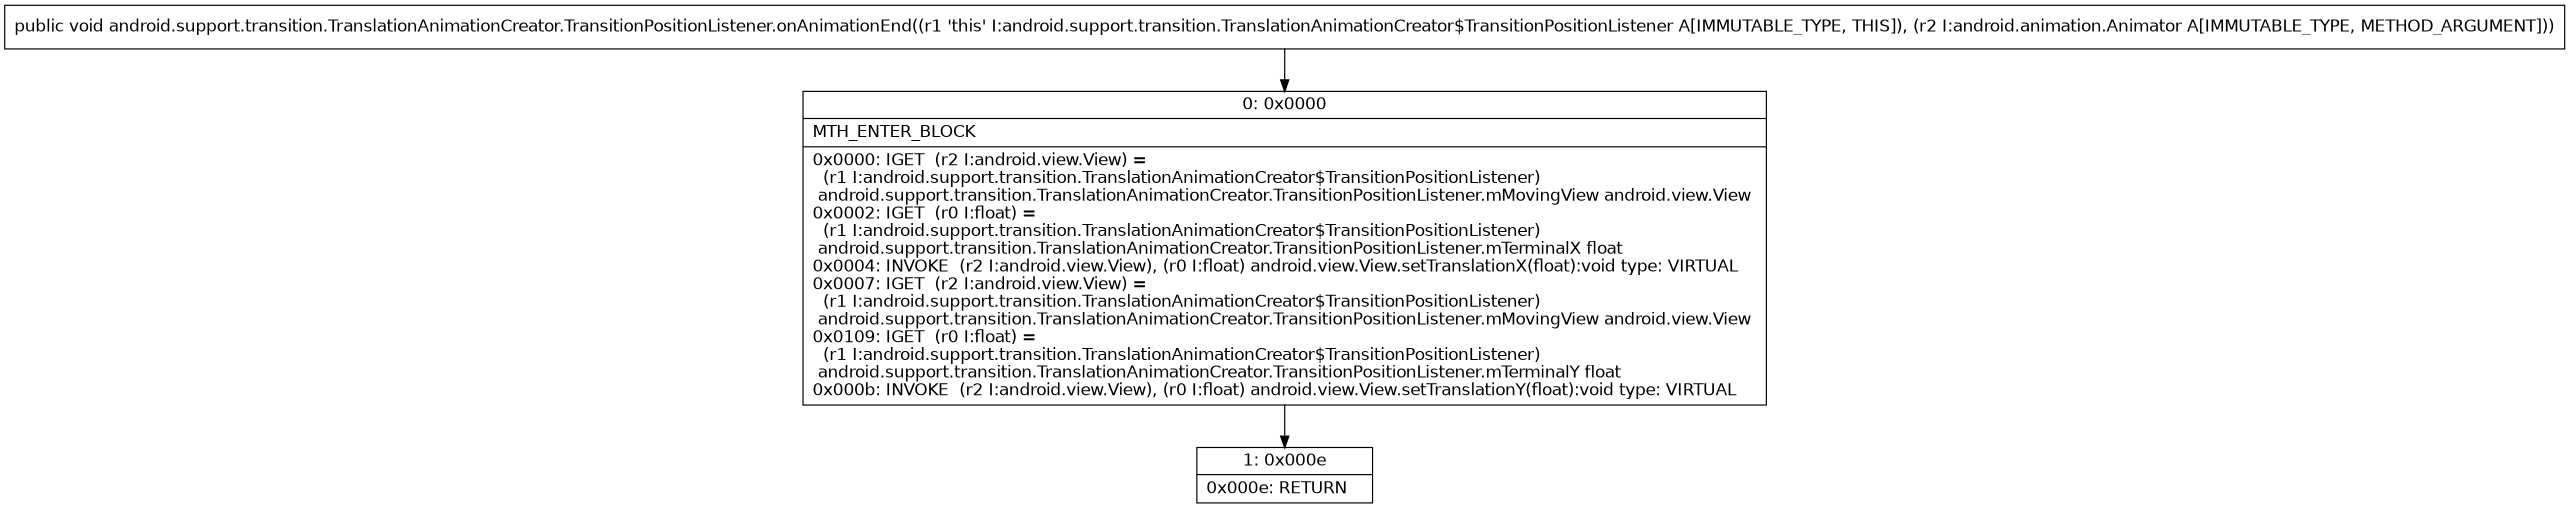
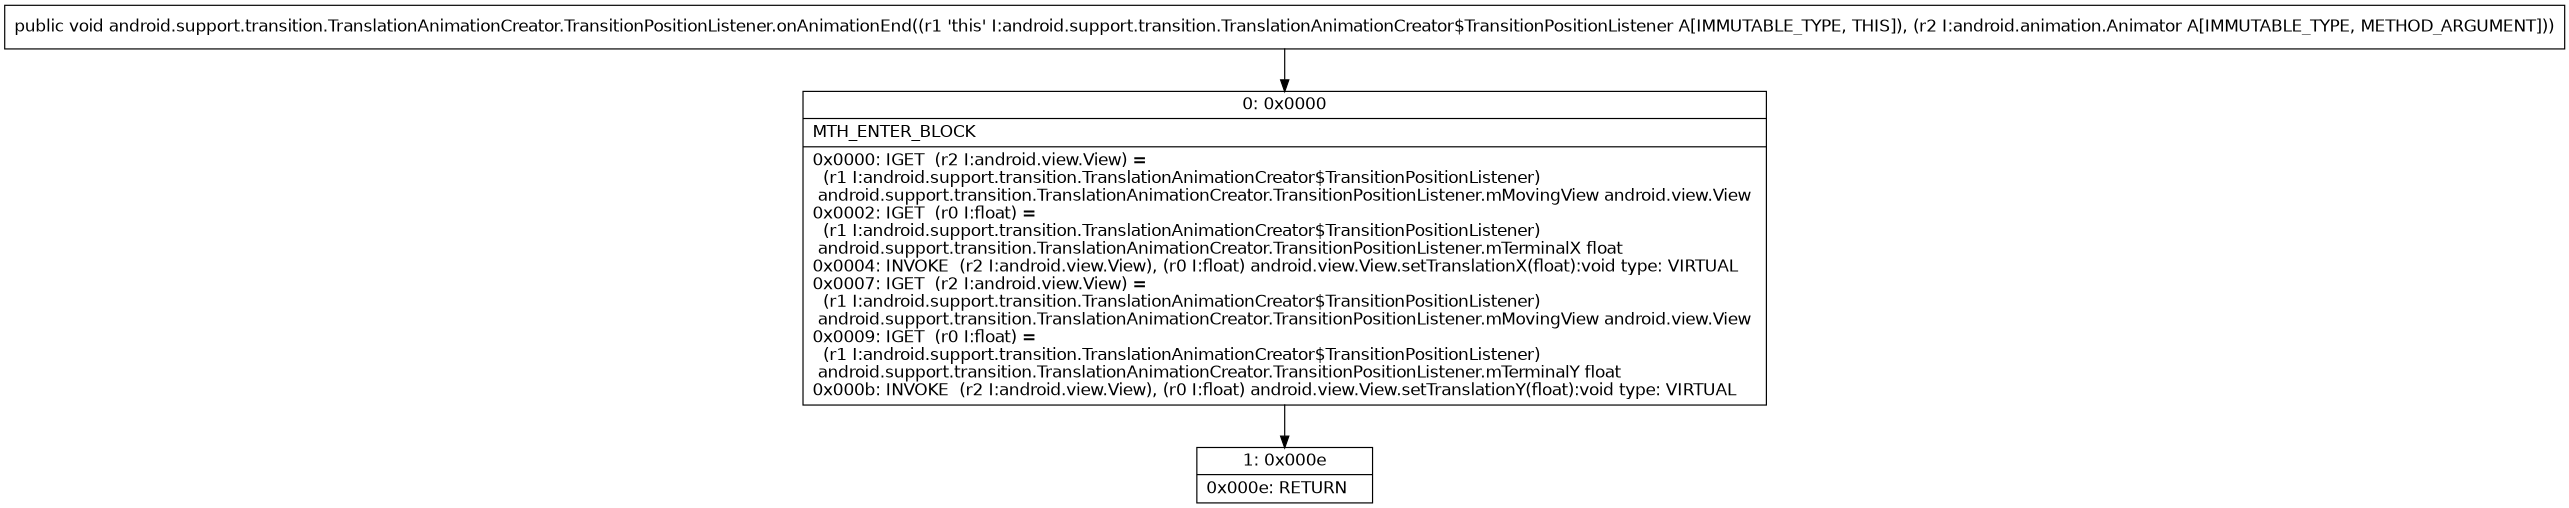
(927, 337) -> (927, 337)
